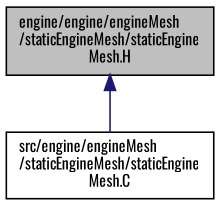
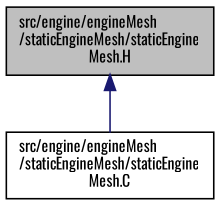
(110, 41) -> (110, 41)
